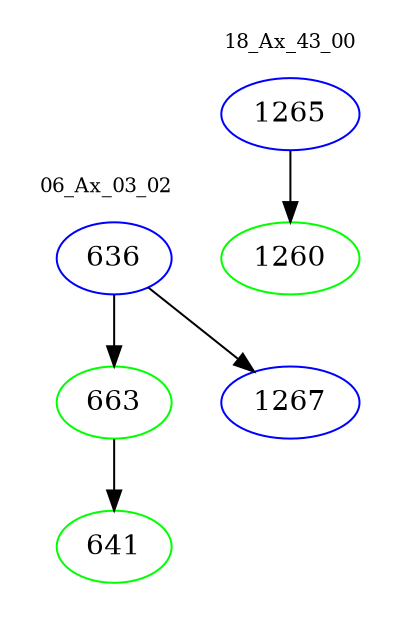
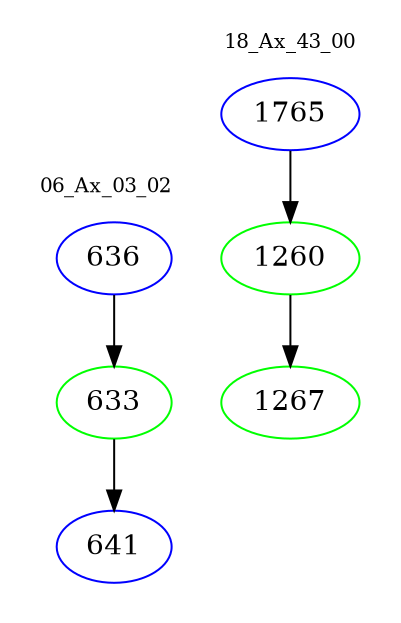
(290, 114) -> (290, 114)
(175, 309) -> (290, 321)
(114, 403) -> (114, 403)
(290, 403) -> (290, 403)
(114, 547) -> (114, 547)
